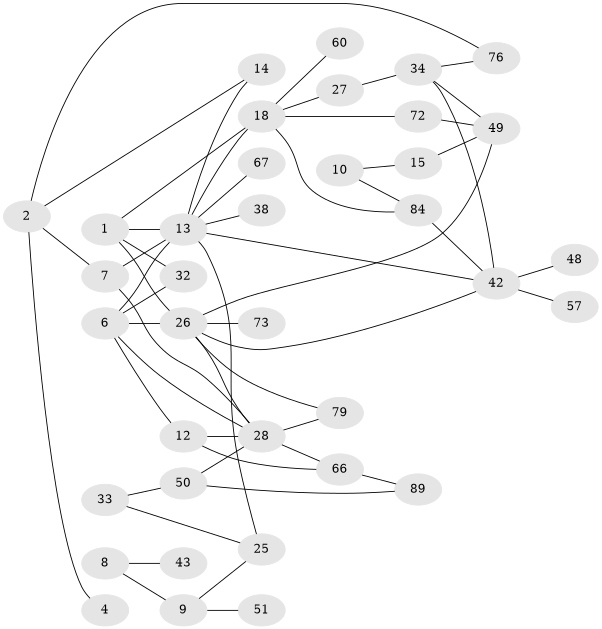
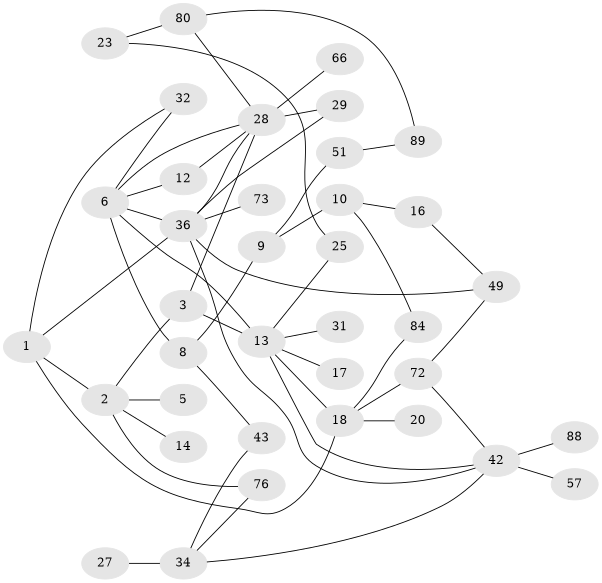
(340, 43) -> (418, 421)
(457, 99) -> (216, 497)
(301, 103) -> none
(212, 145) -> none
(262, 163) -> (340, 374)
(418, 163) -> (418, 212)
(262, 210) -> (340, 327)
(144, 230) -> (66, 373)
(457, 247) -> (459, 417)
(575, 260) -> (575, 437)
(105, 276) -> (183, 306)
none -> (135, 282)
(183, 323) -> (183, 226)
(340, 413) -> (340, 106)
(258, 464) -> none
(379, 480) -> (379, 147)
(183, 483) -> (183, 19)
(105, 500) -> (105, 43)
(222, 580) -> (301, 223)
(105, 610) -> (183, 400)
